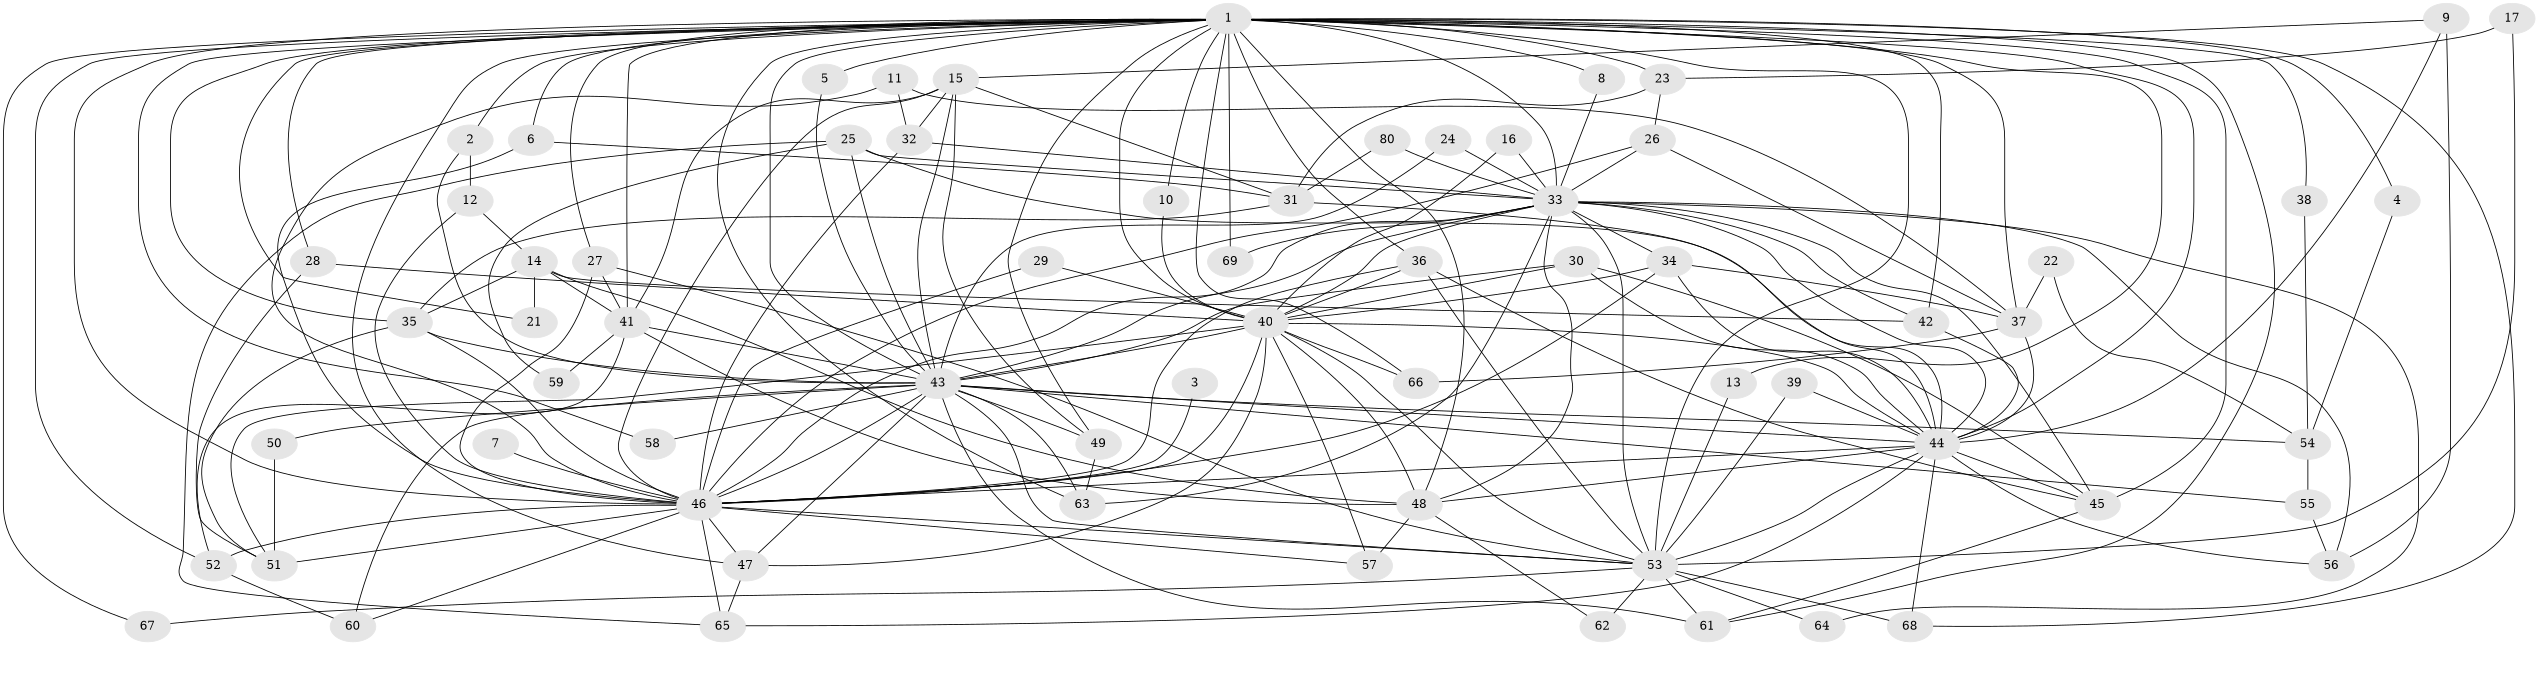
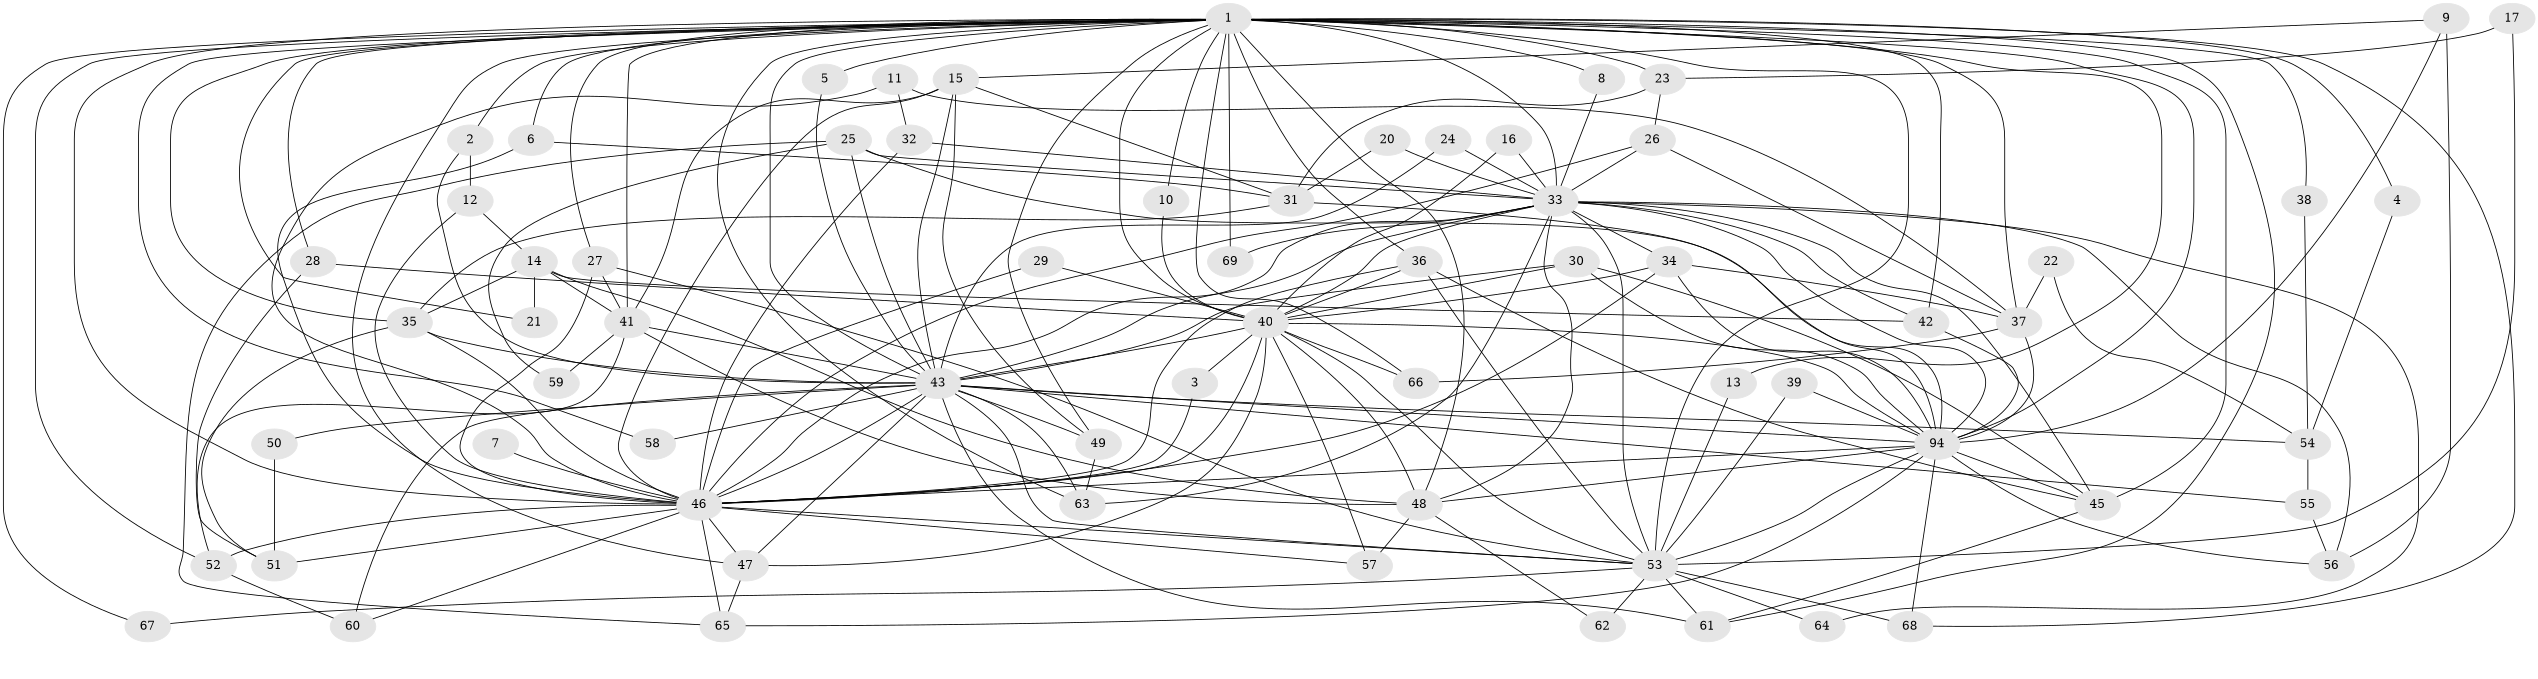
(933, 110) -> none
(1387, 140) -> (1387, 140)
(677, 392) -> (1230, 353)
(1937, 444) -> (1937, 444)
